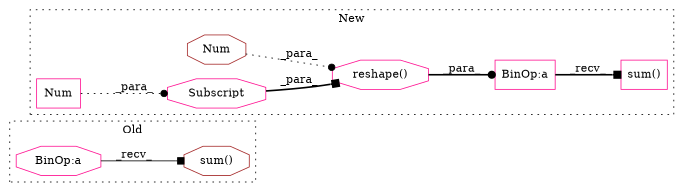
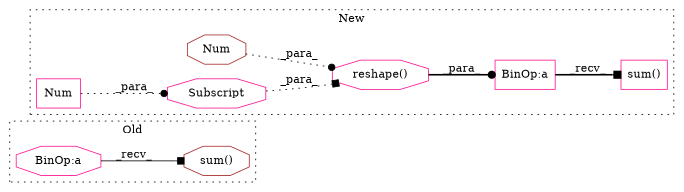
(298, 88) -> (298, 88)
